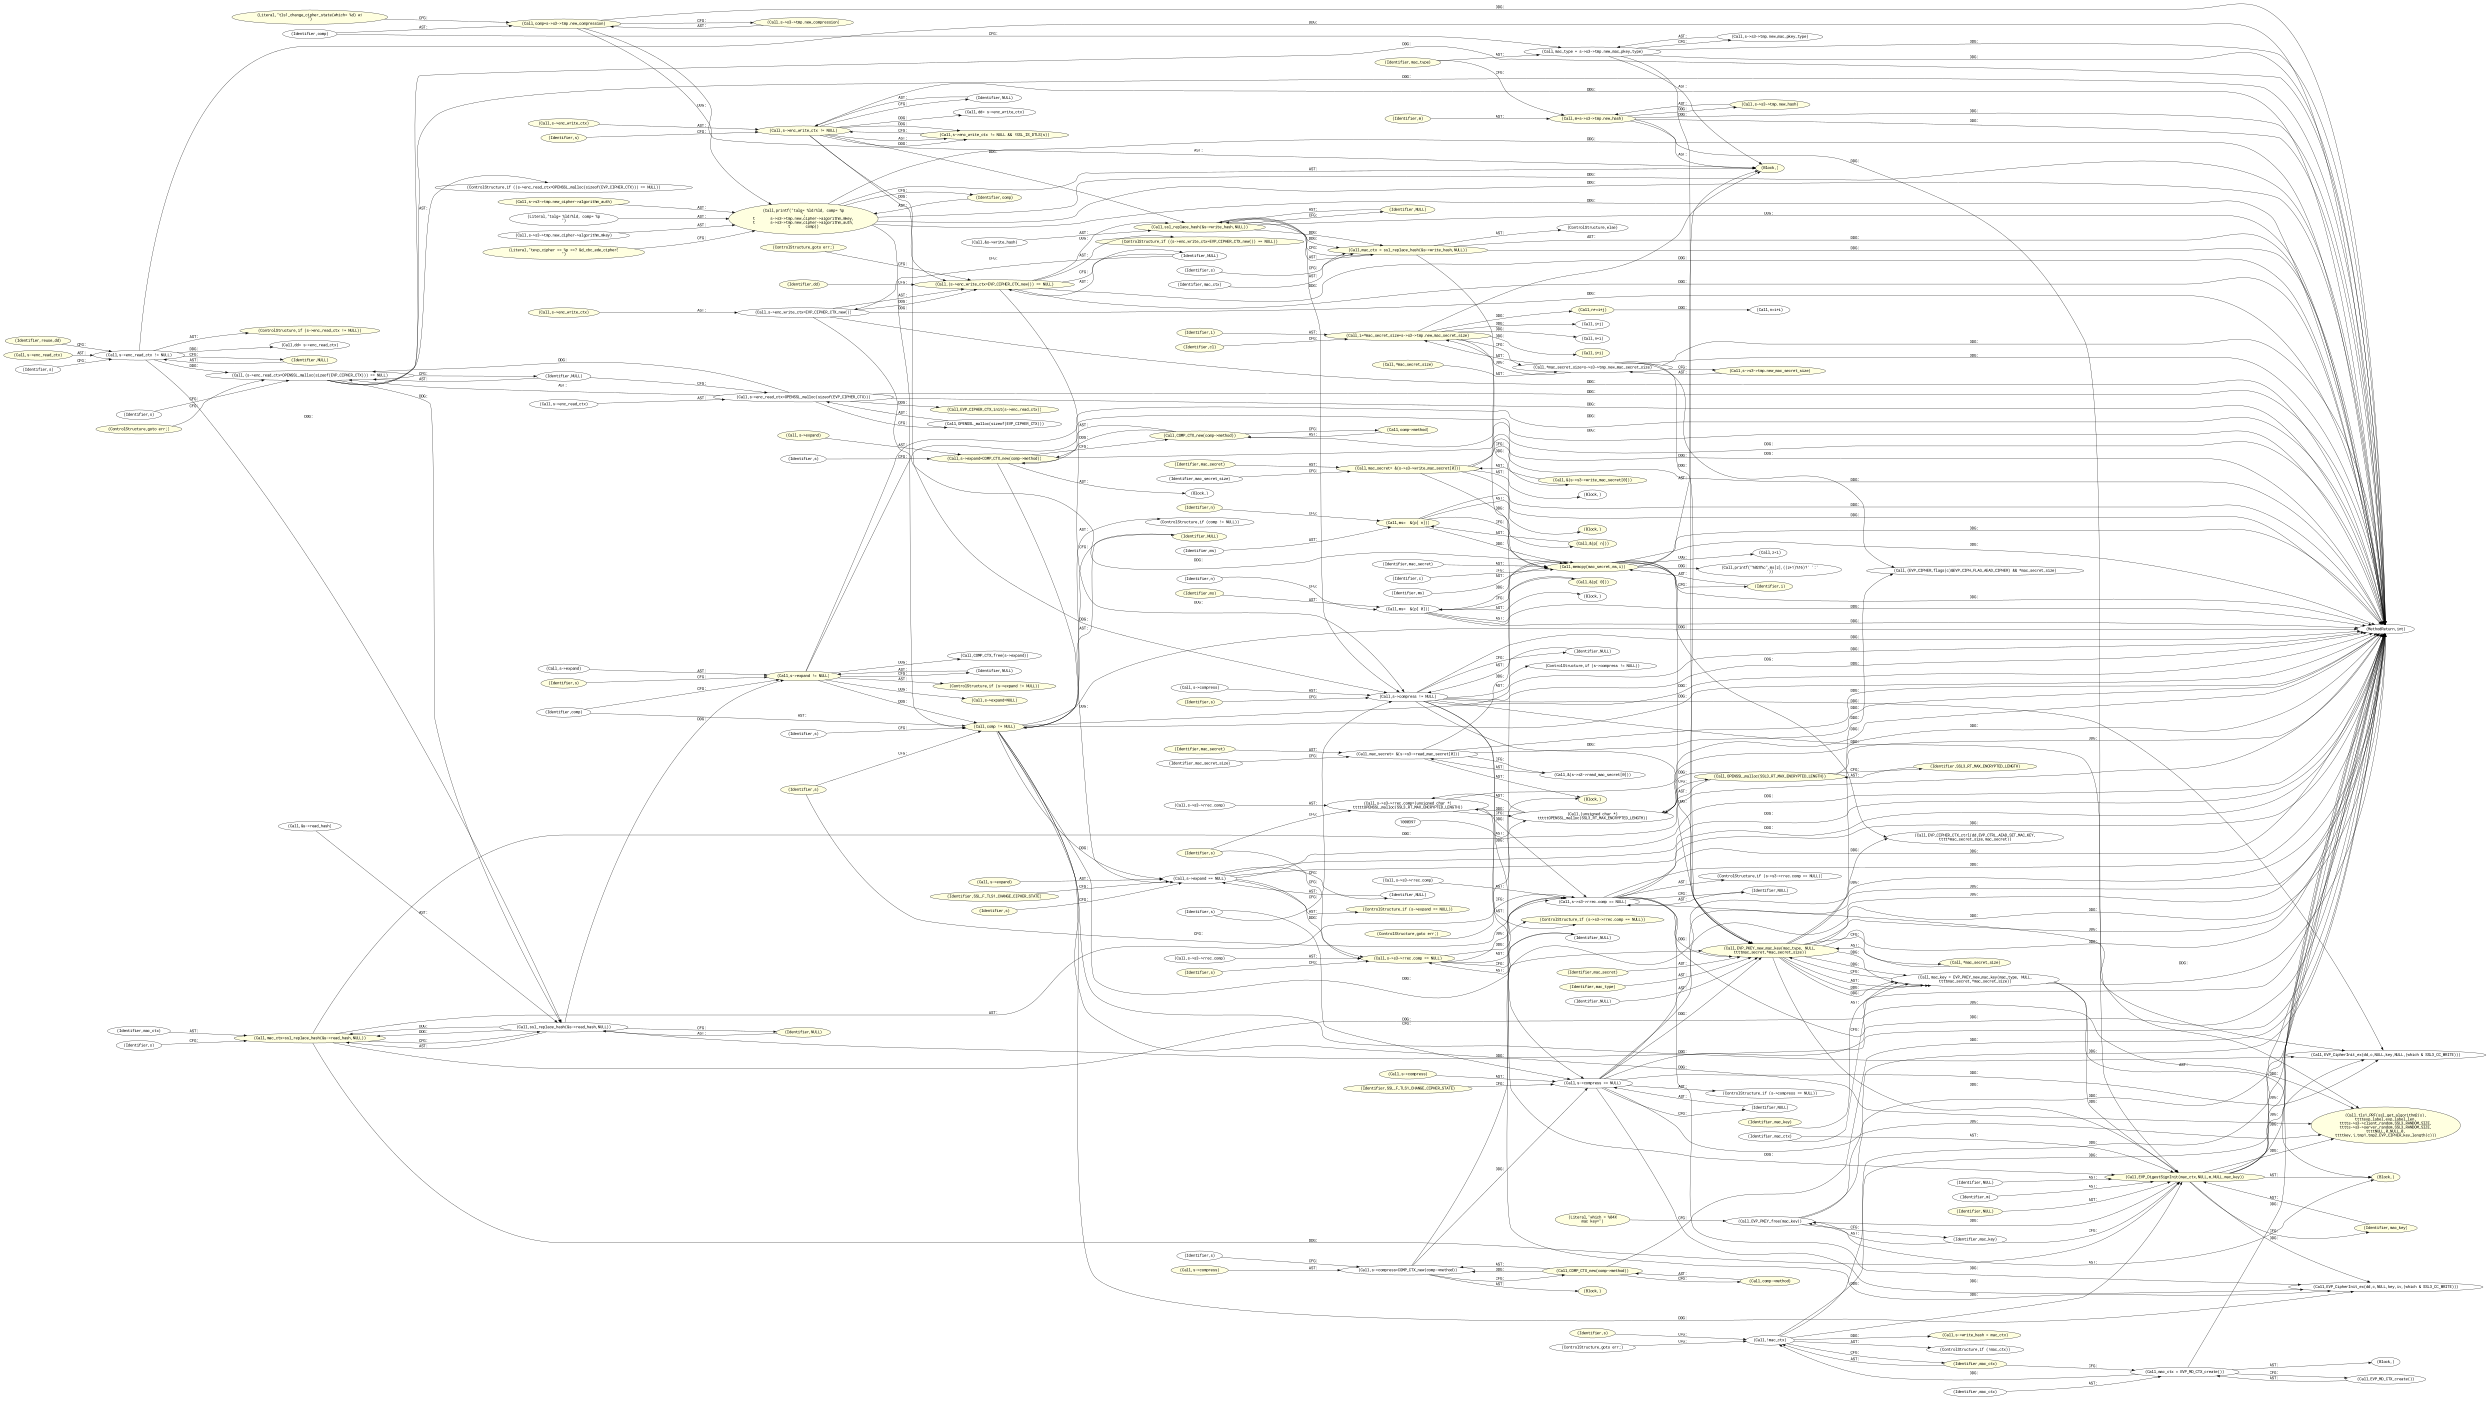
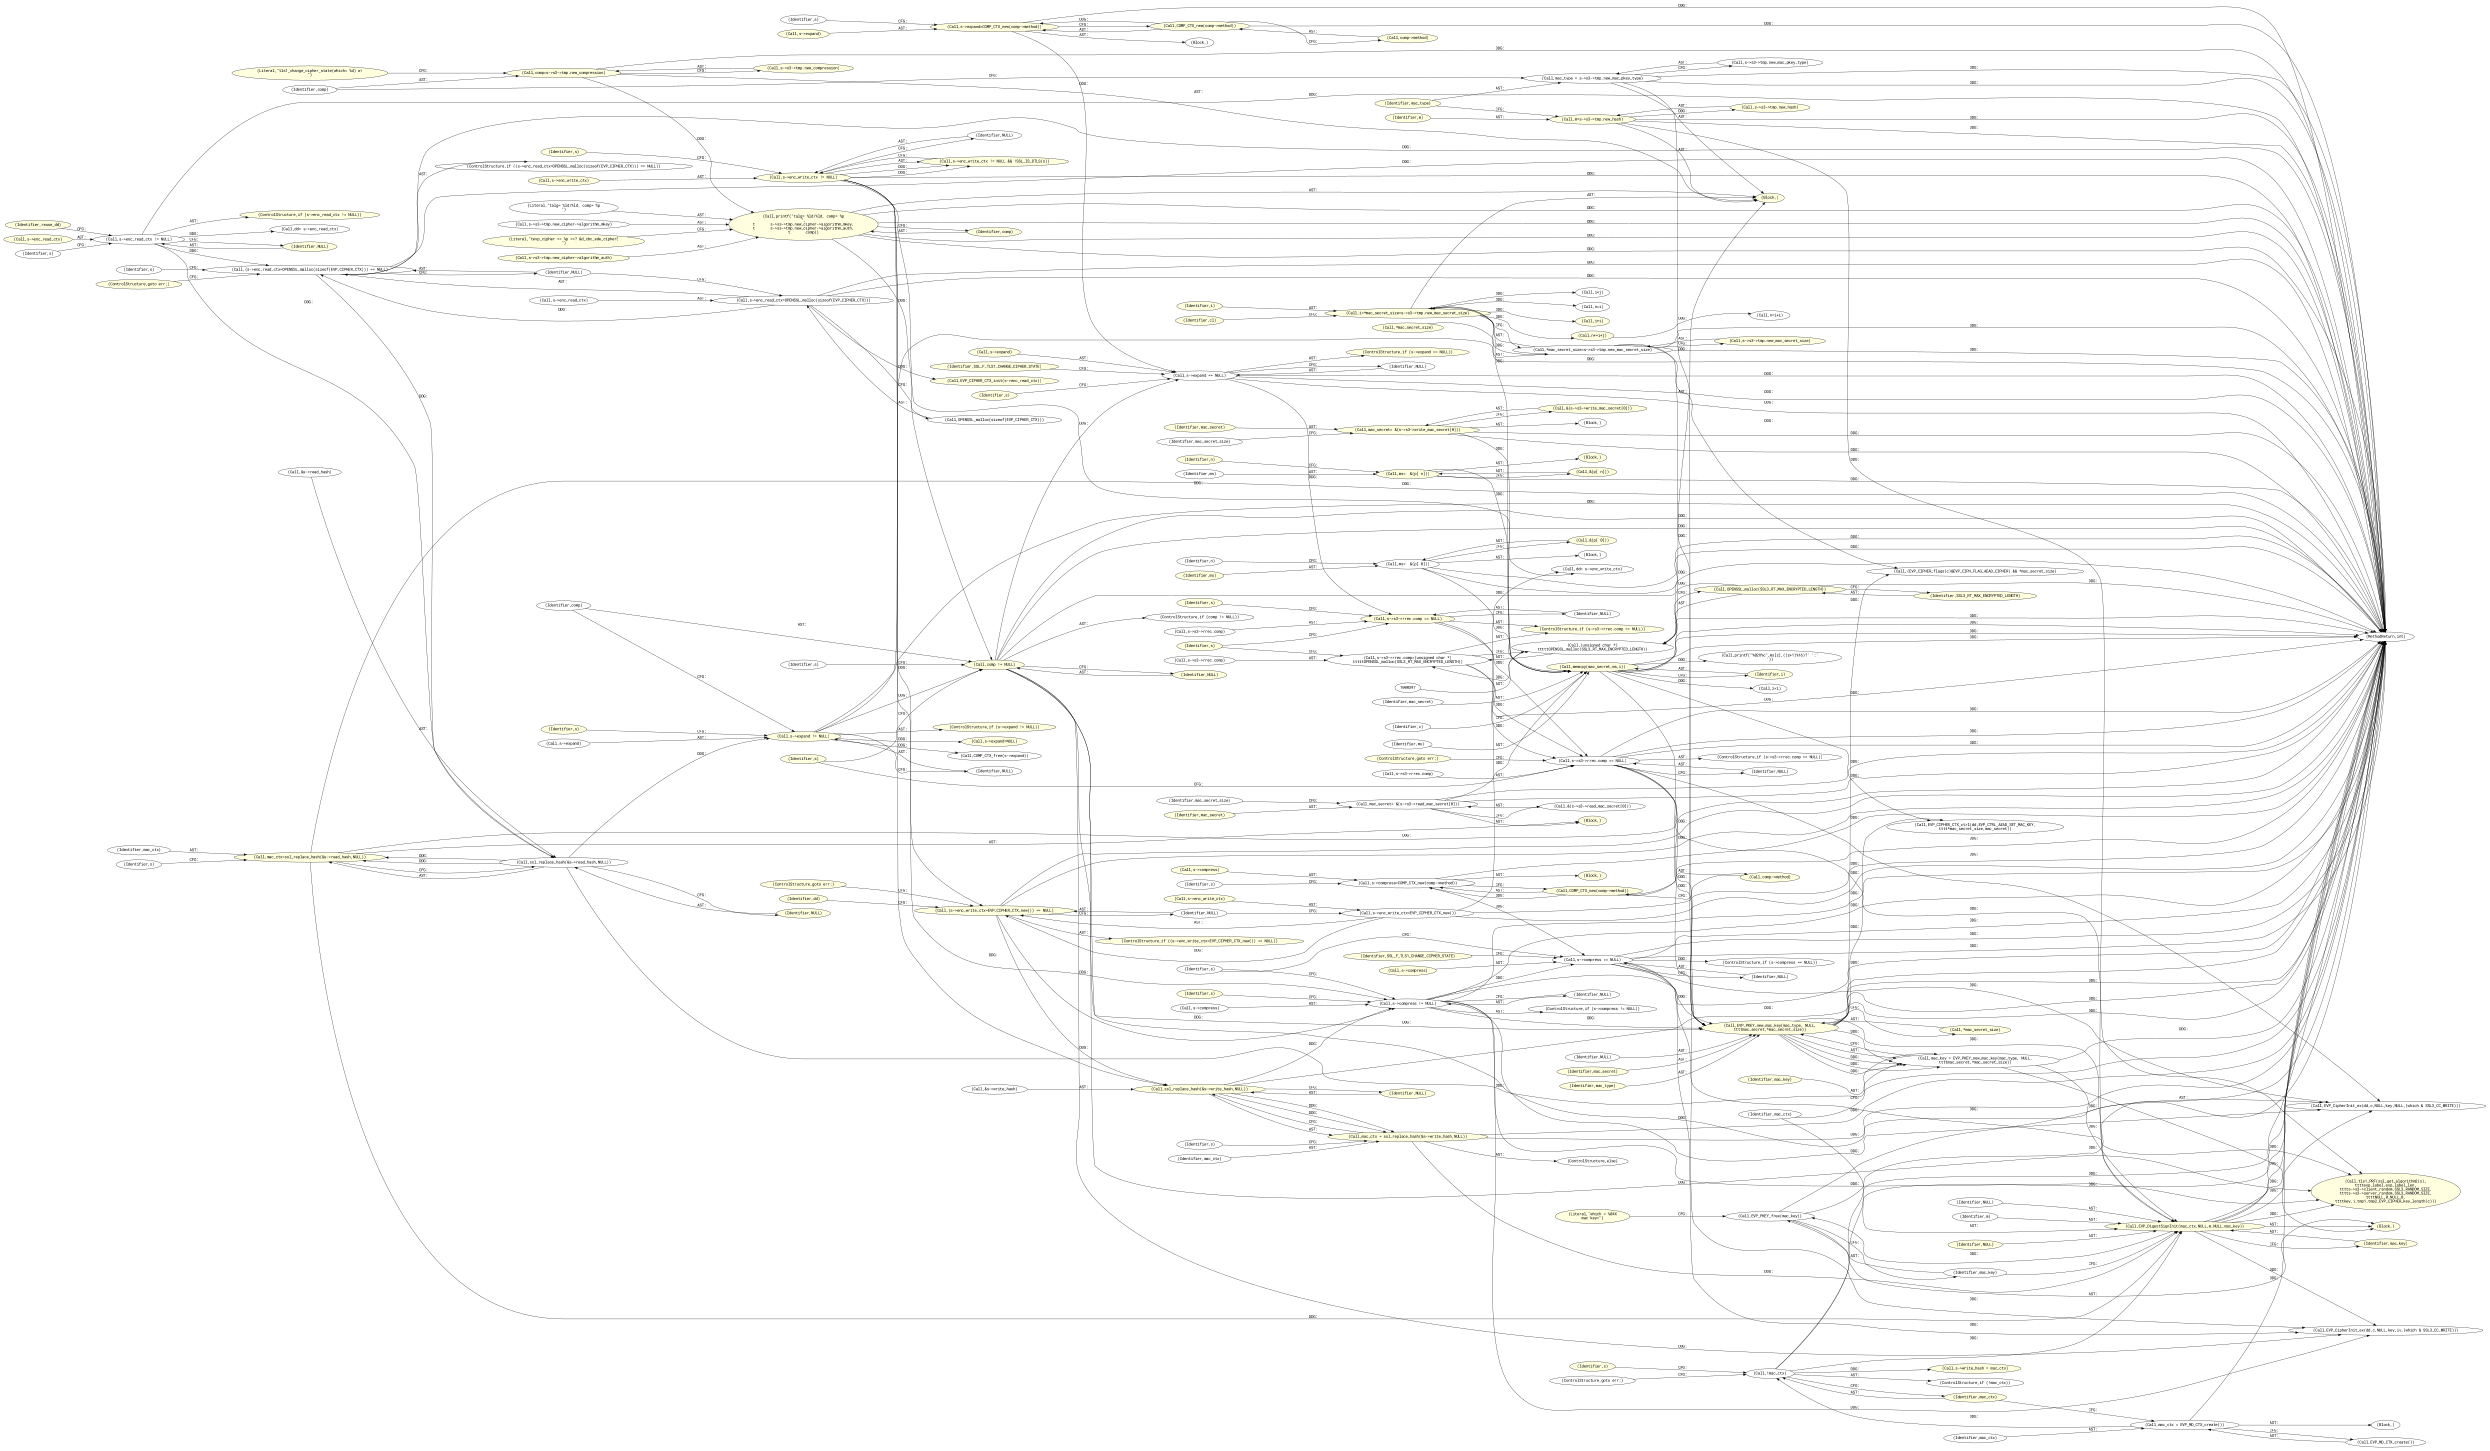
(1115, 567) -> (1493, 732)
(1684, 1087) -> (1684, 959)
